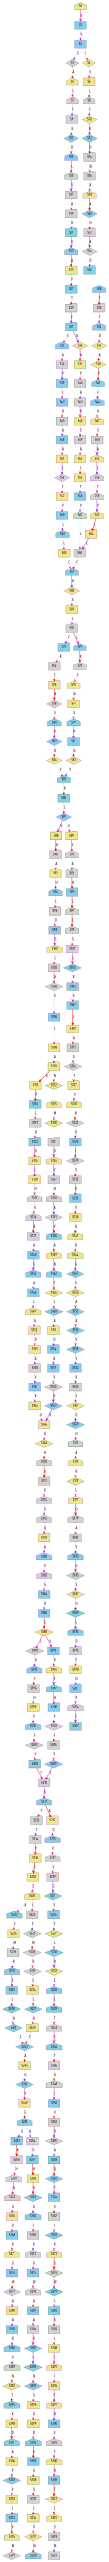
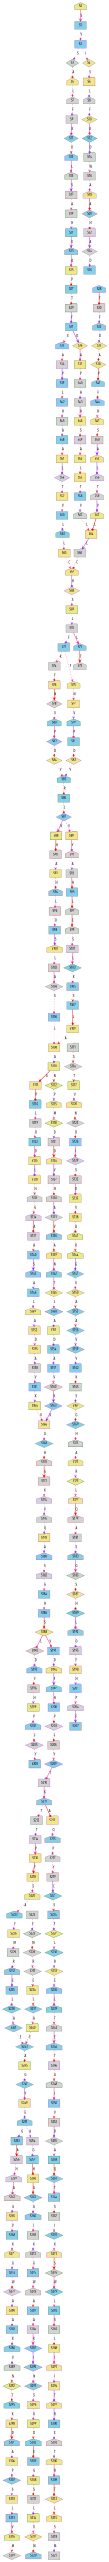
(72, 128) -> (72, 128)
(71, 259) -> (71, 259)
(62, 505) -> (62, 505)
(80, 533) -> (85, 524)
(72, 572) -> (72, 572)
(81, 657) -> (81, 657)
(77, 674) -> (68, 665)
(73, 1037) -> (64, 1038)
none -> (54, 1094)
none -> (54, 1132)
(54, 1150) -> (54, 1150)
(75, 1199) -> (75, 1199)
(35, 1349) -> (35, 1349)
(44, 1444) -> (44, 1444)
(39, 1772) -> none
(32, 1904) -> none
(54, 1961) -> (54, 1961)
(25, 2112) -> (25, 2112)
(54, 2338) -> (54, 2338)
